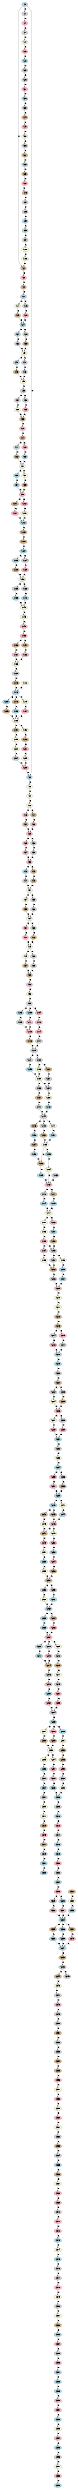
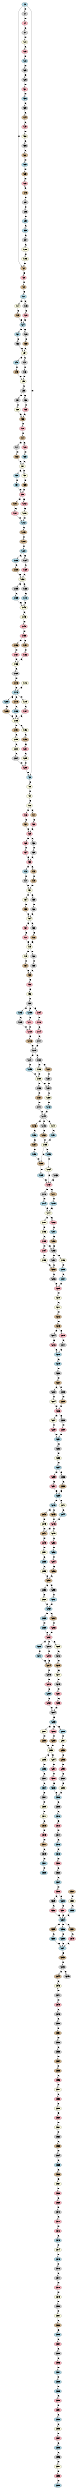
(23, 188) -> (25, 189)
(56, 1990) -> (58, 1991)
